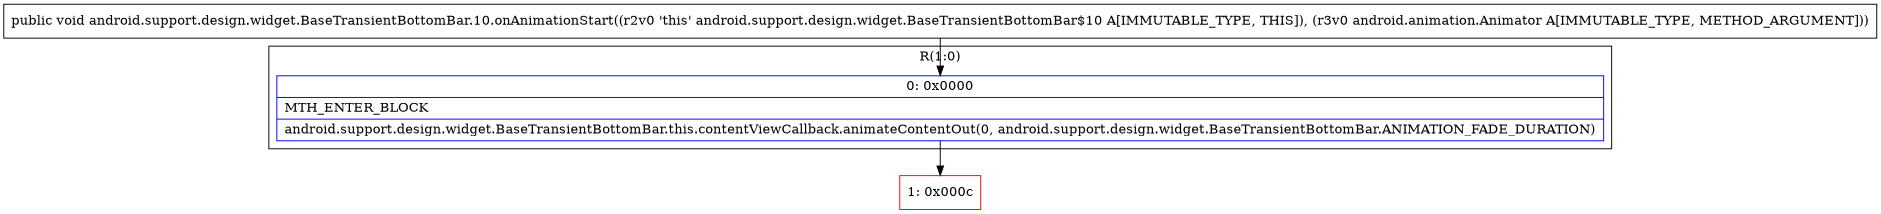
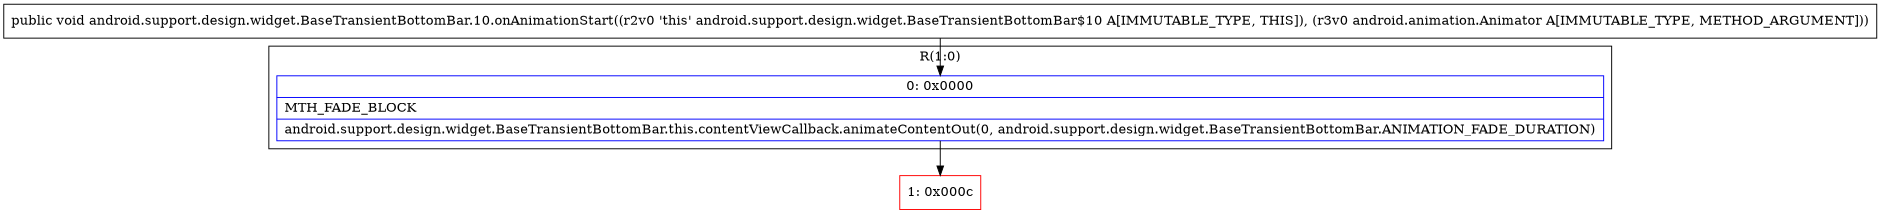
(357, 108) -> (351, 108)
